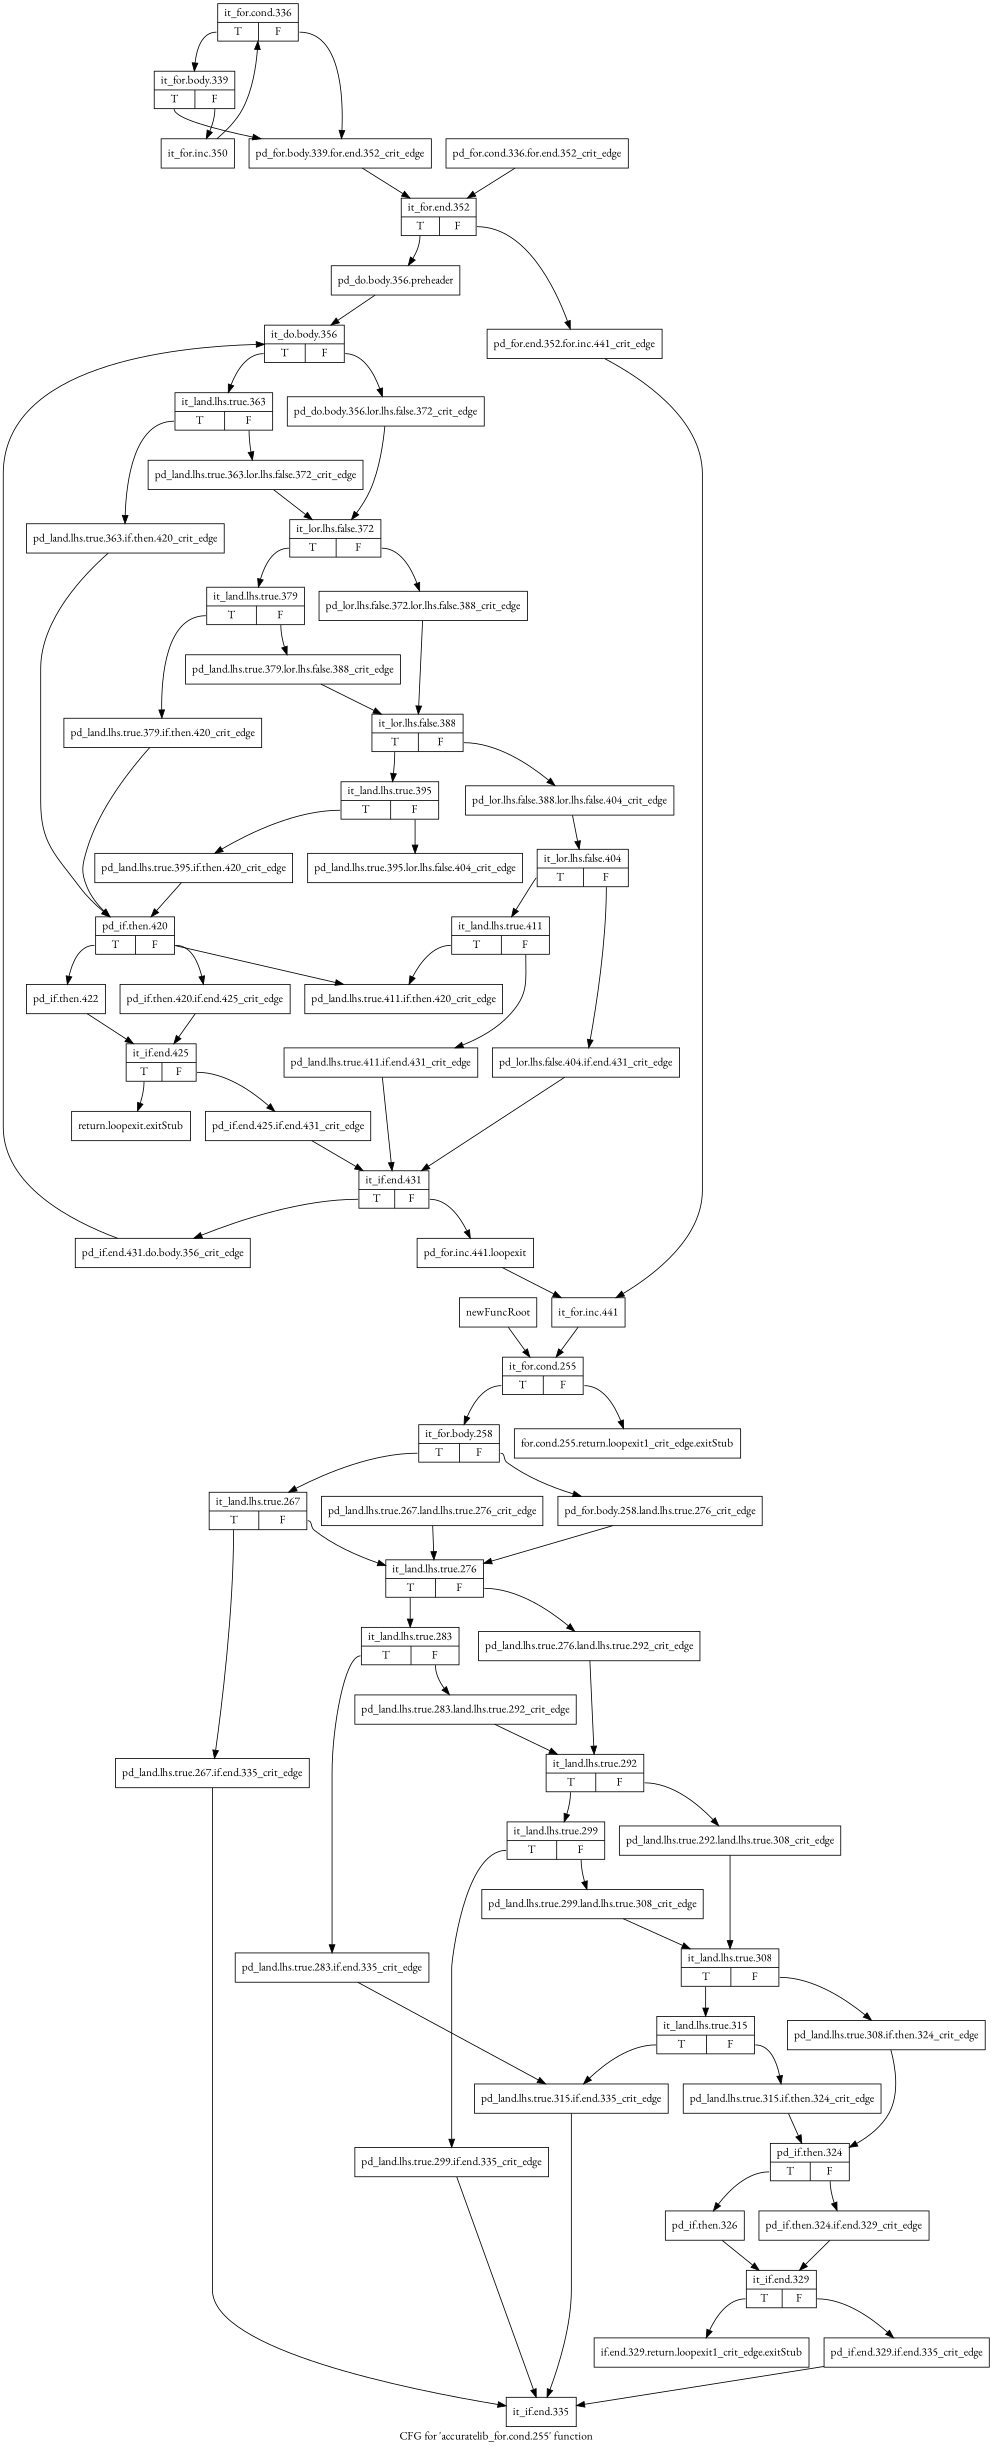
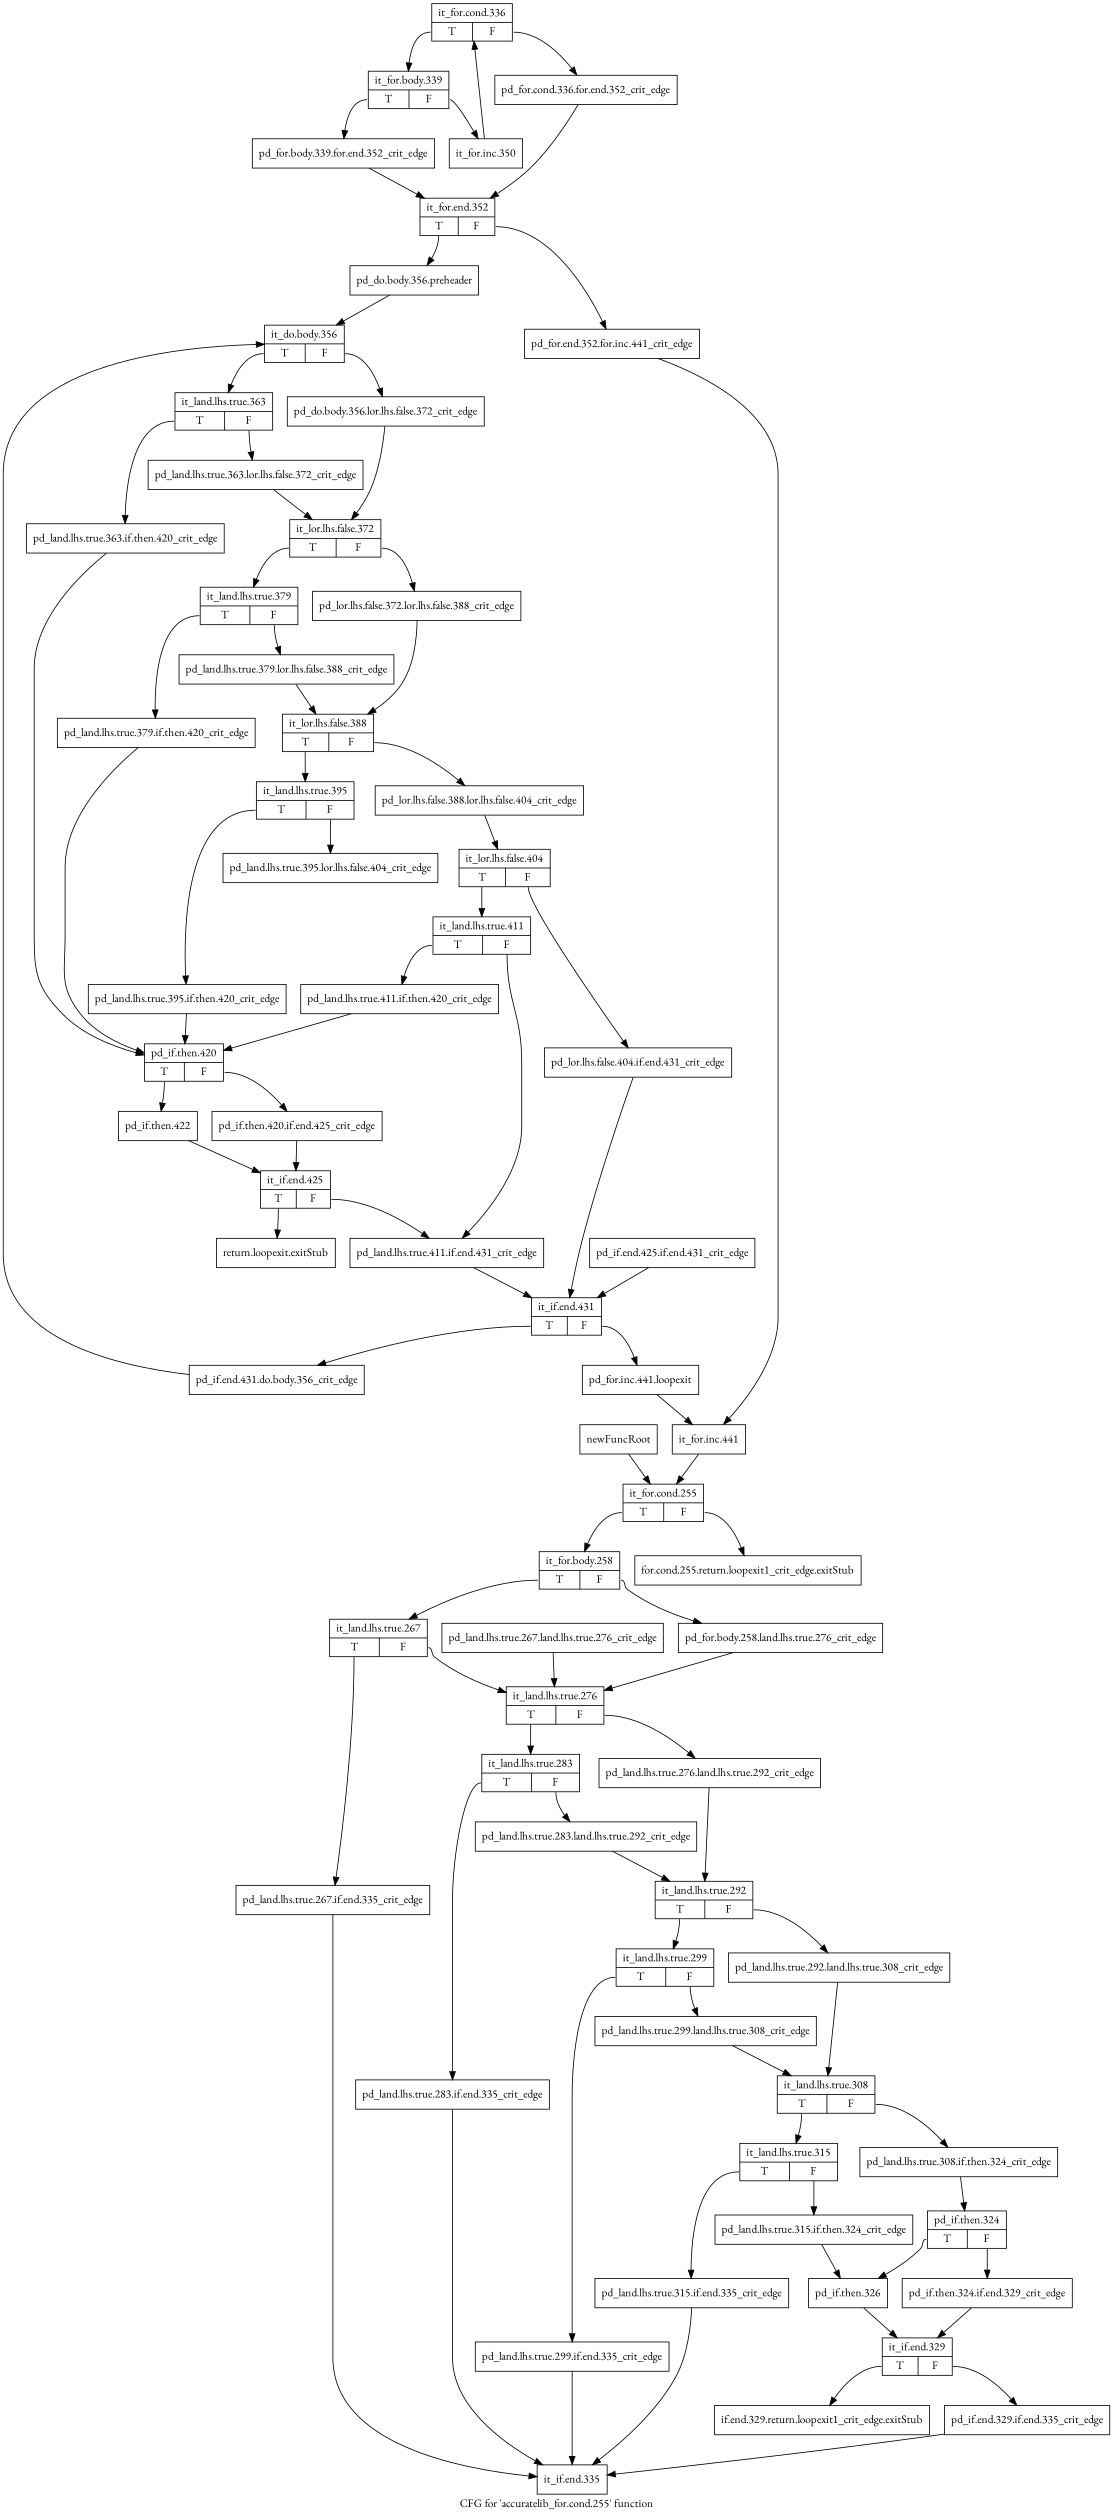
(337, 72) -> (546, 44)
(255, 964) -> (291, 1031)
(236, 1083) -> (379, 1210)
(443, 2029) -> (453, 2303)
(793, 2125) -> (829, 2258)
